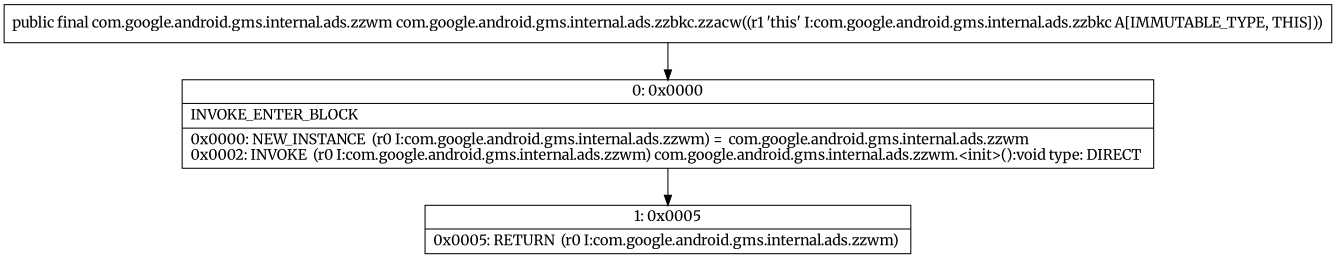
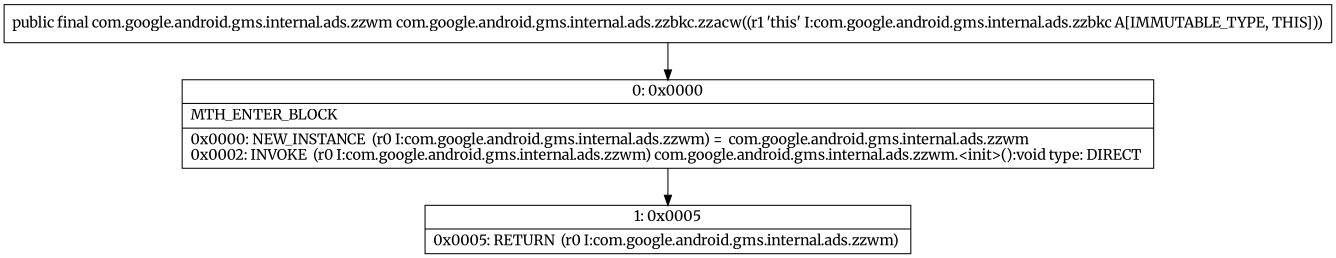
(274, 115) -> (264, 115)
